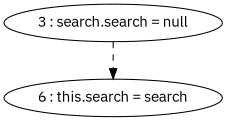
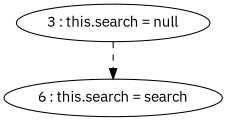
(113, 23) -> (113, 23)
